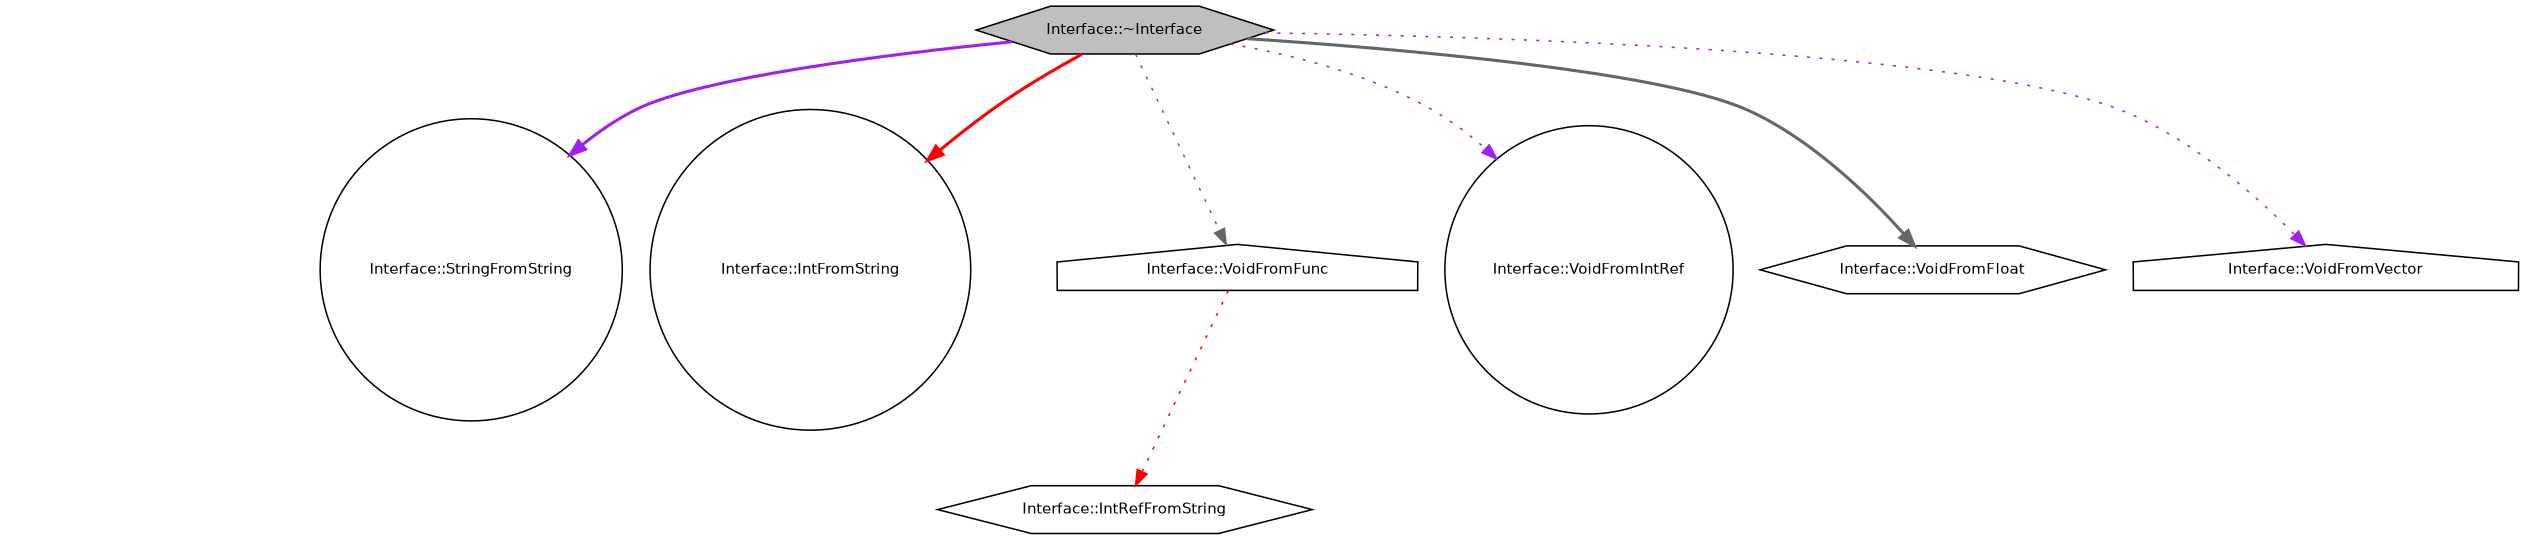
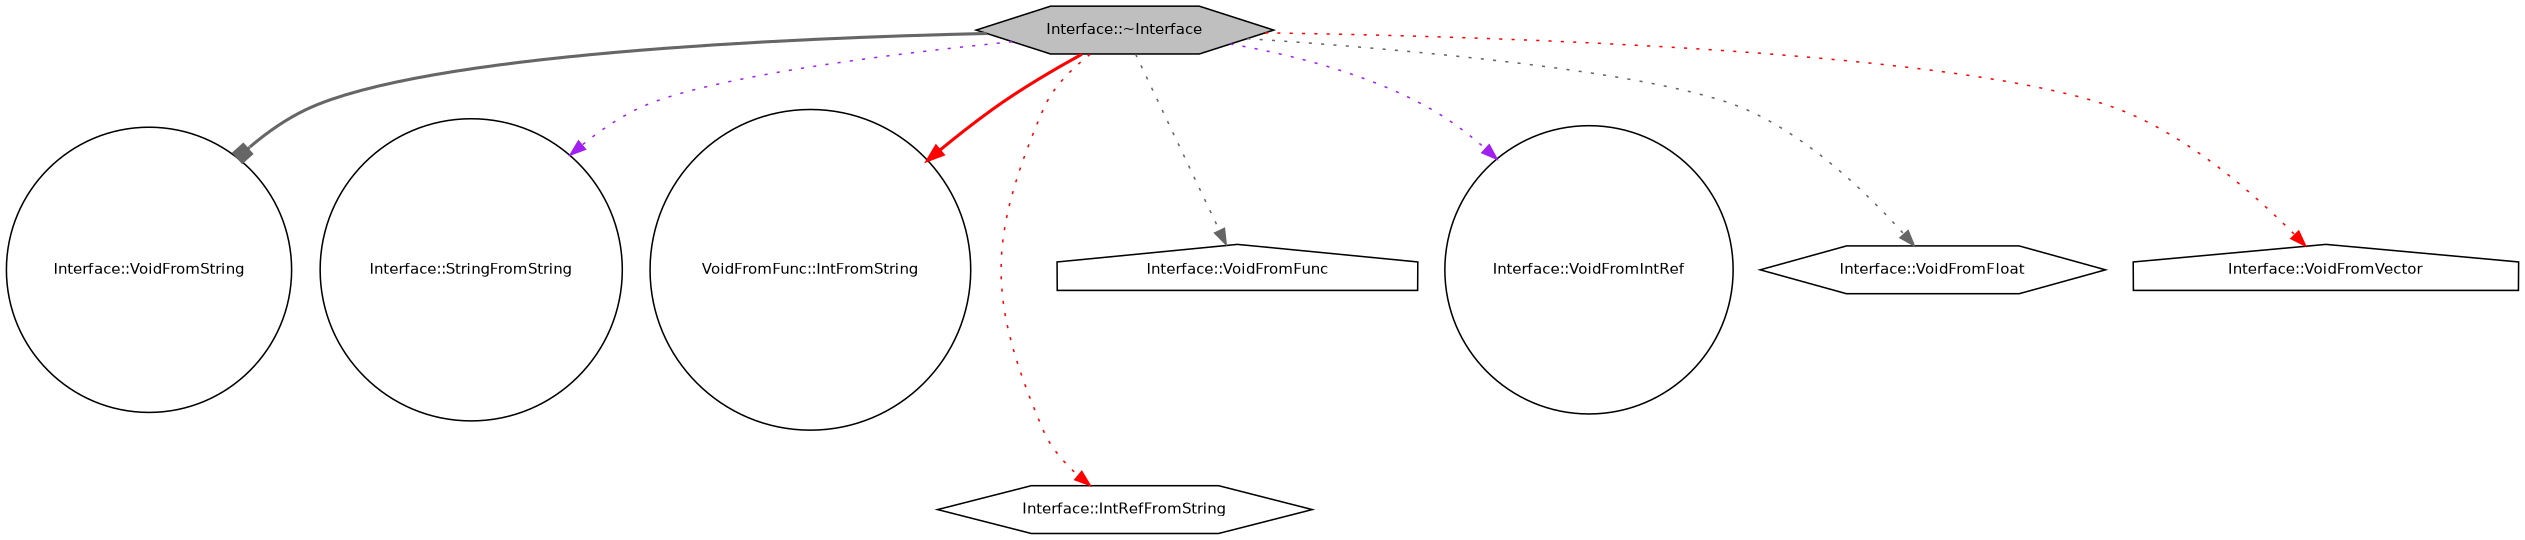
(1803, 57) -> (1803, 57)
(790, 70) -> (790, 70)
(1599, 74) -> (1599, 74)
none -> (149, 270)
(810, 270) -> (810, 270)
(1185, 381) -> (1002, 262)
